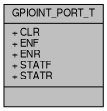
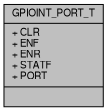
(32, 76) -> (30, 76)
